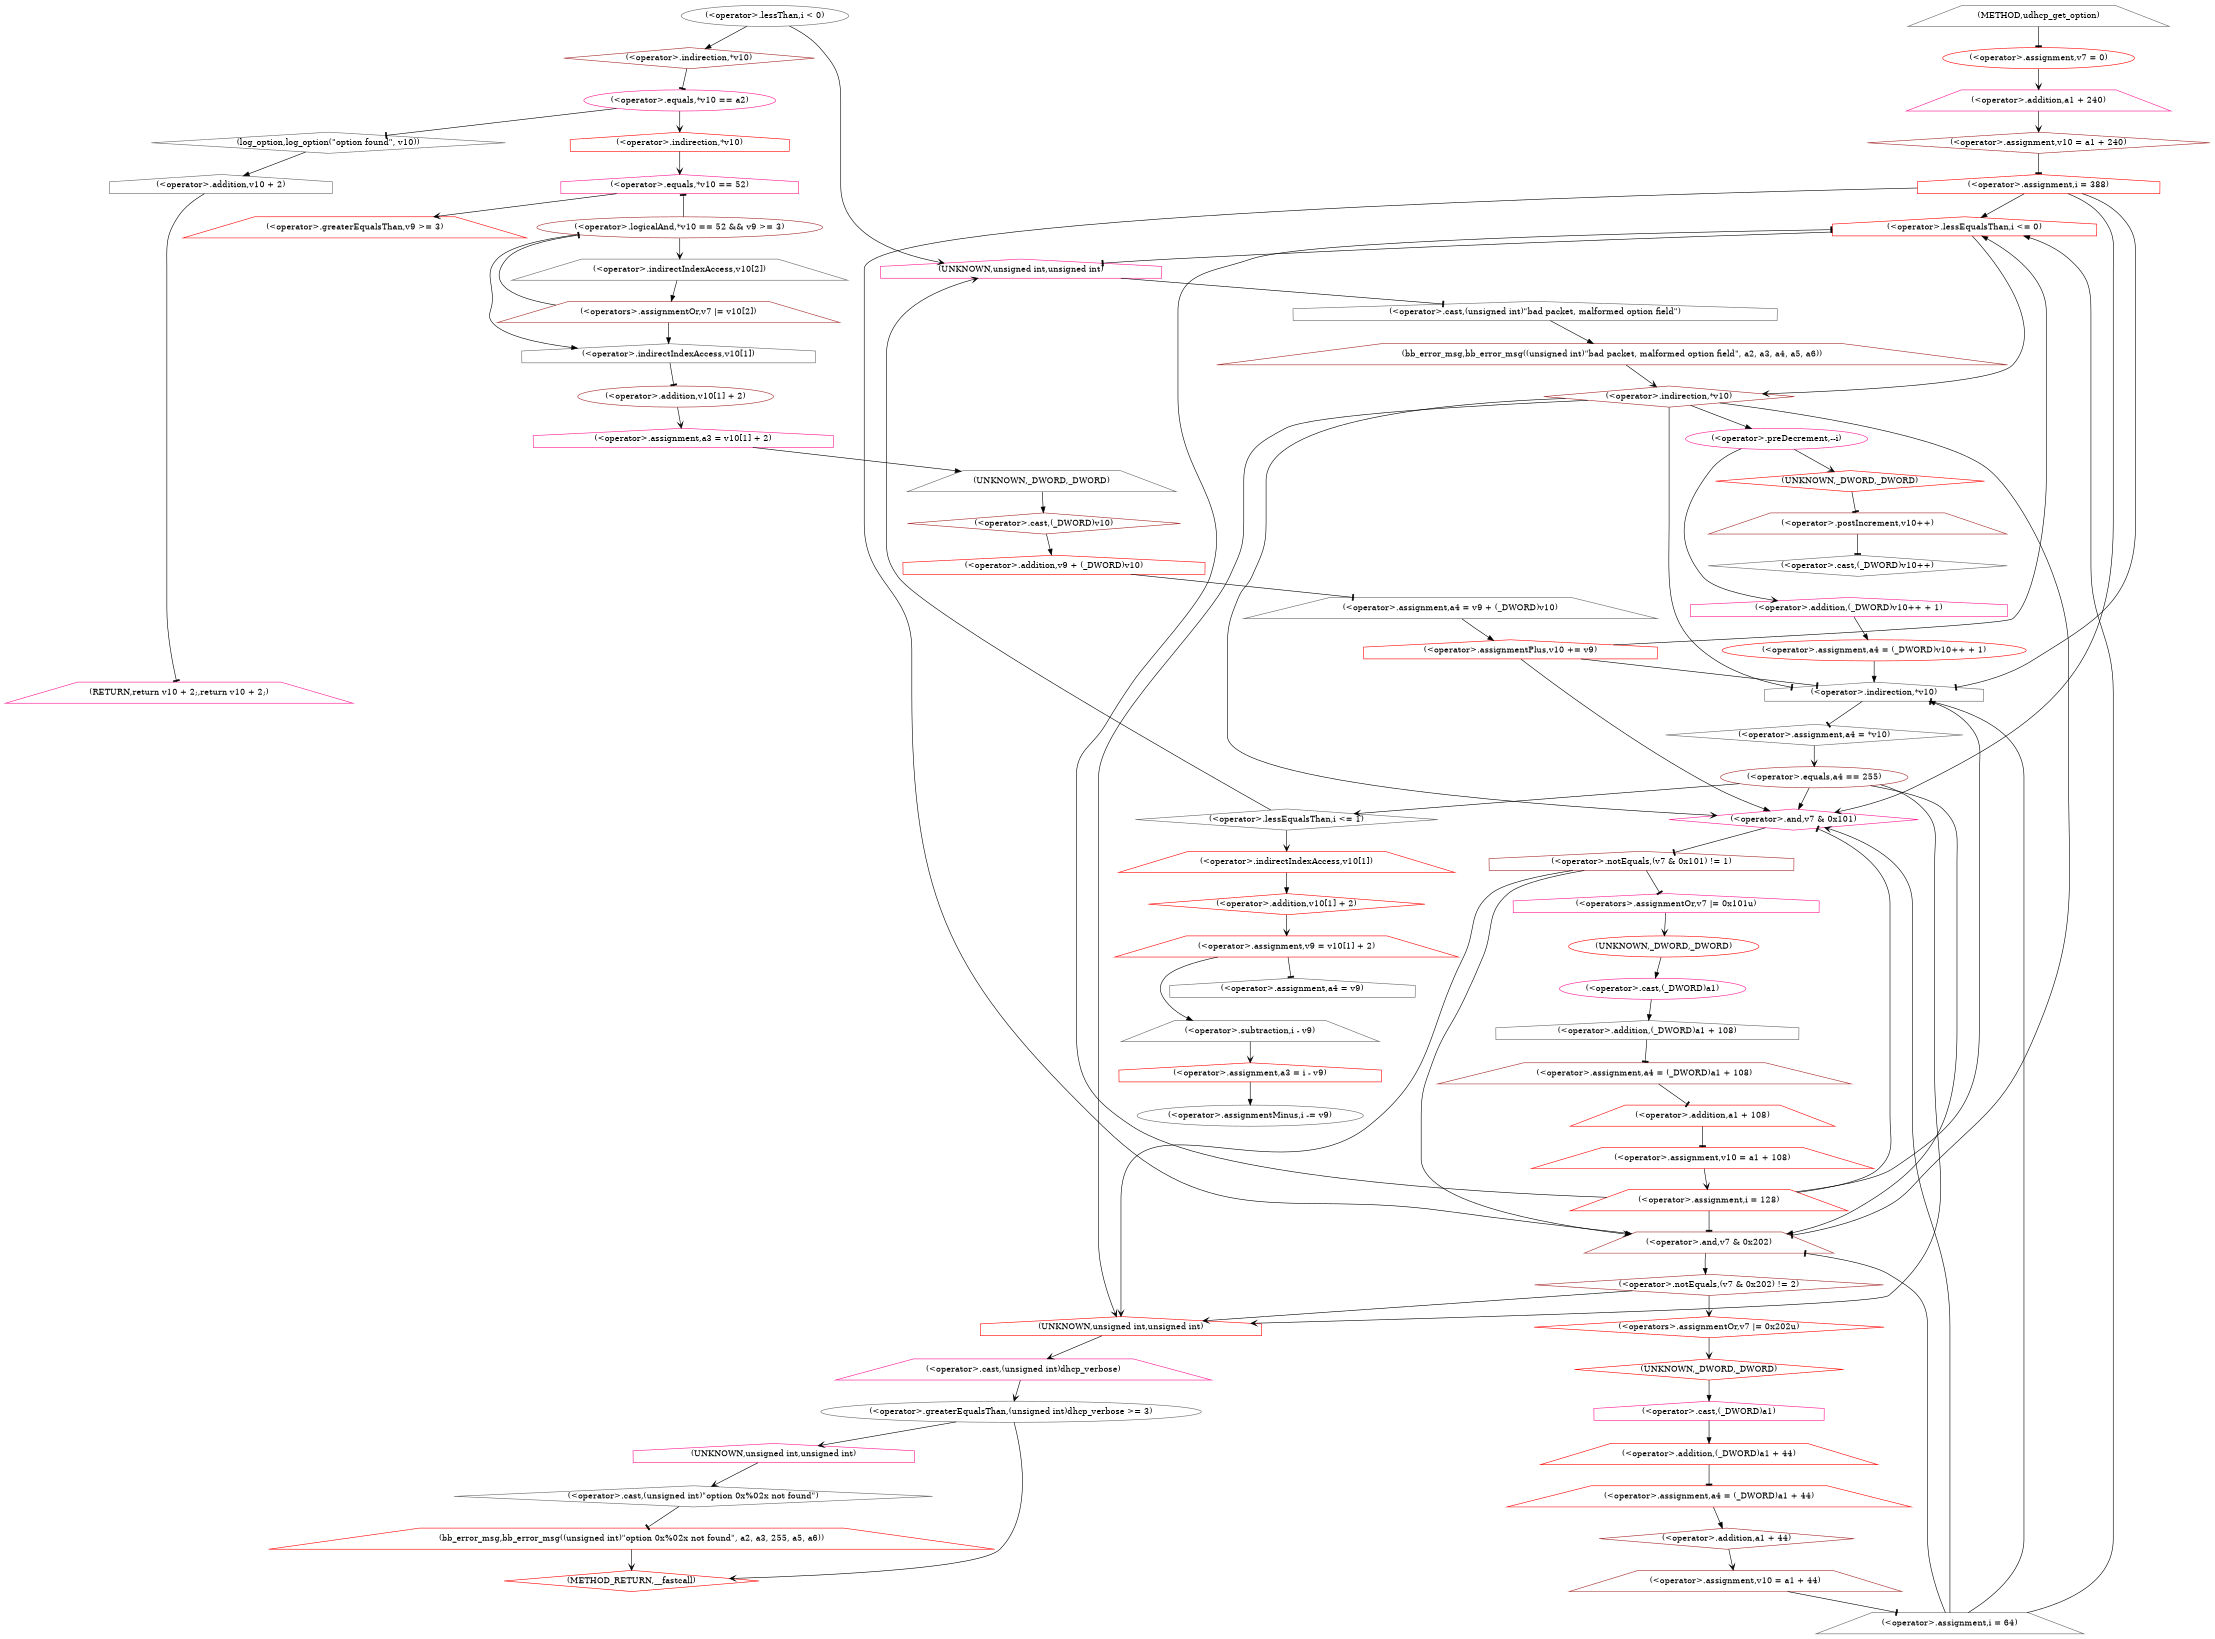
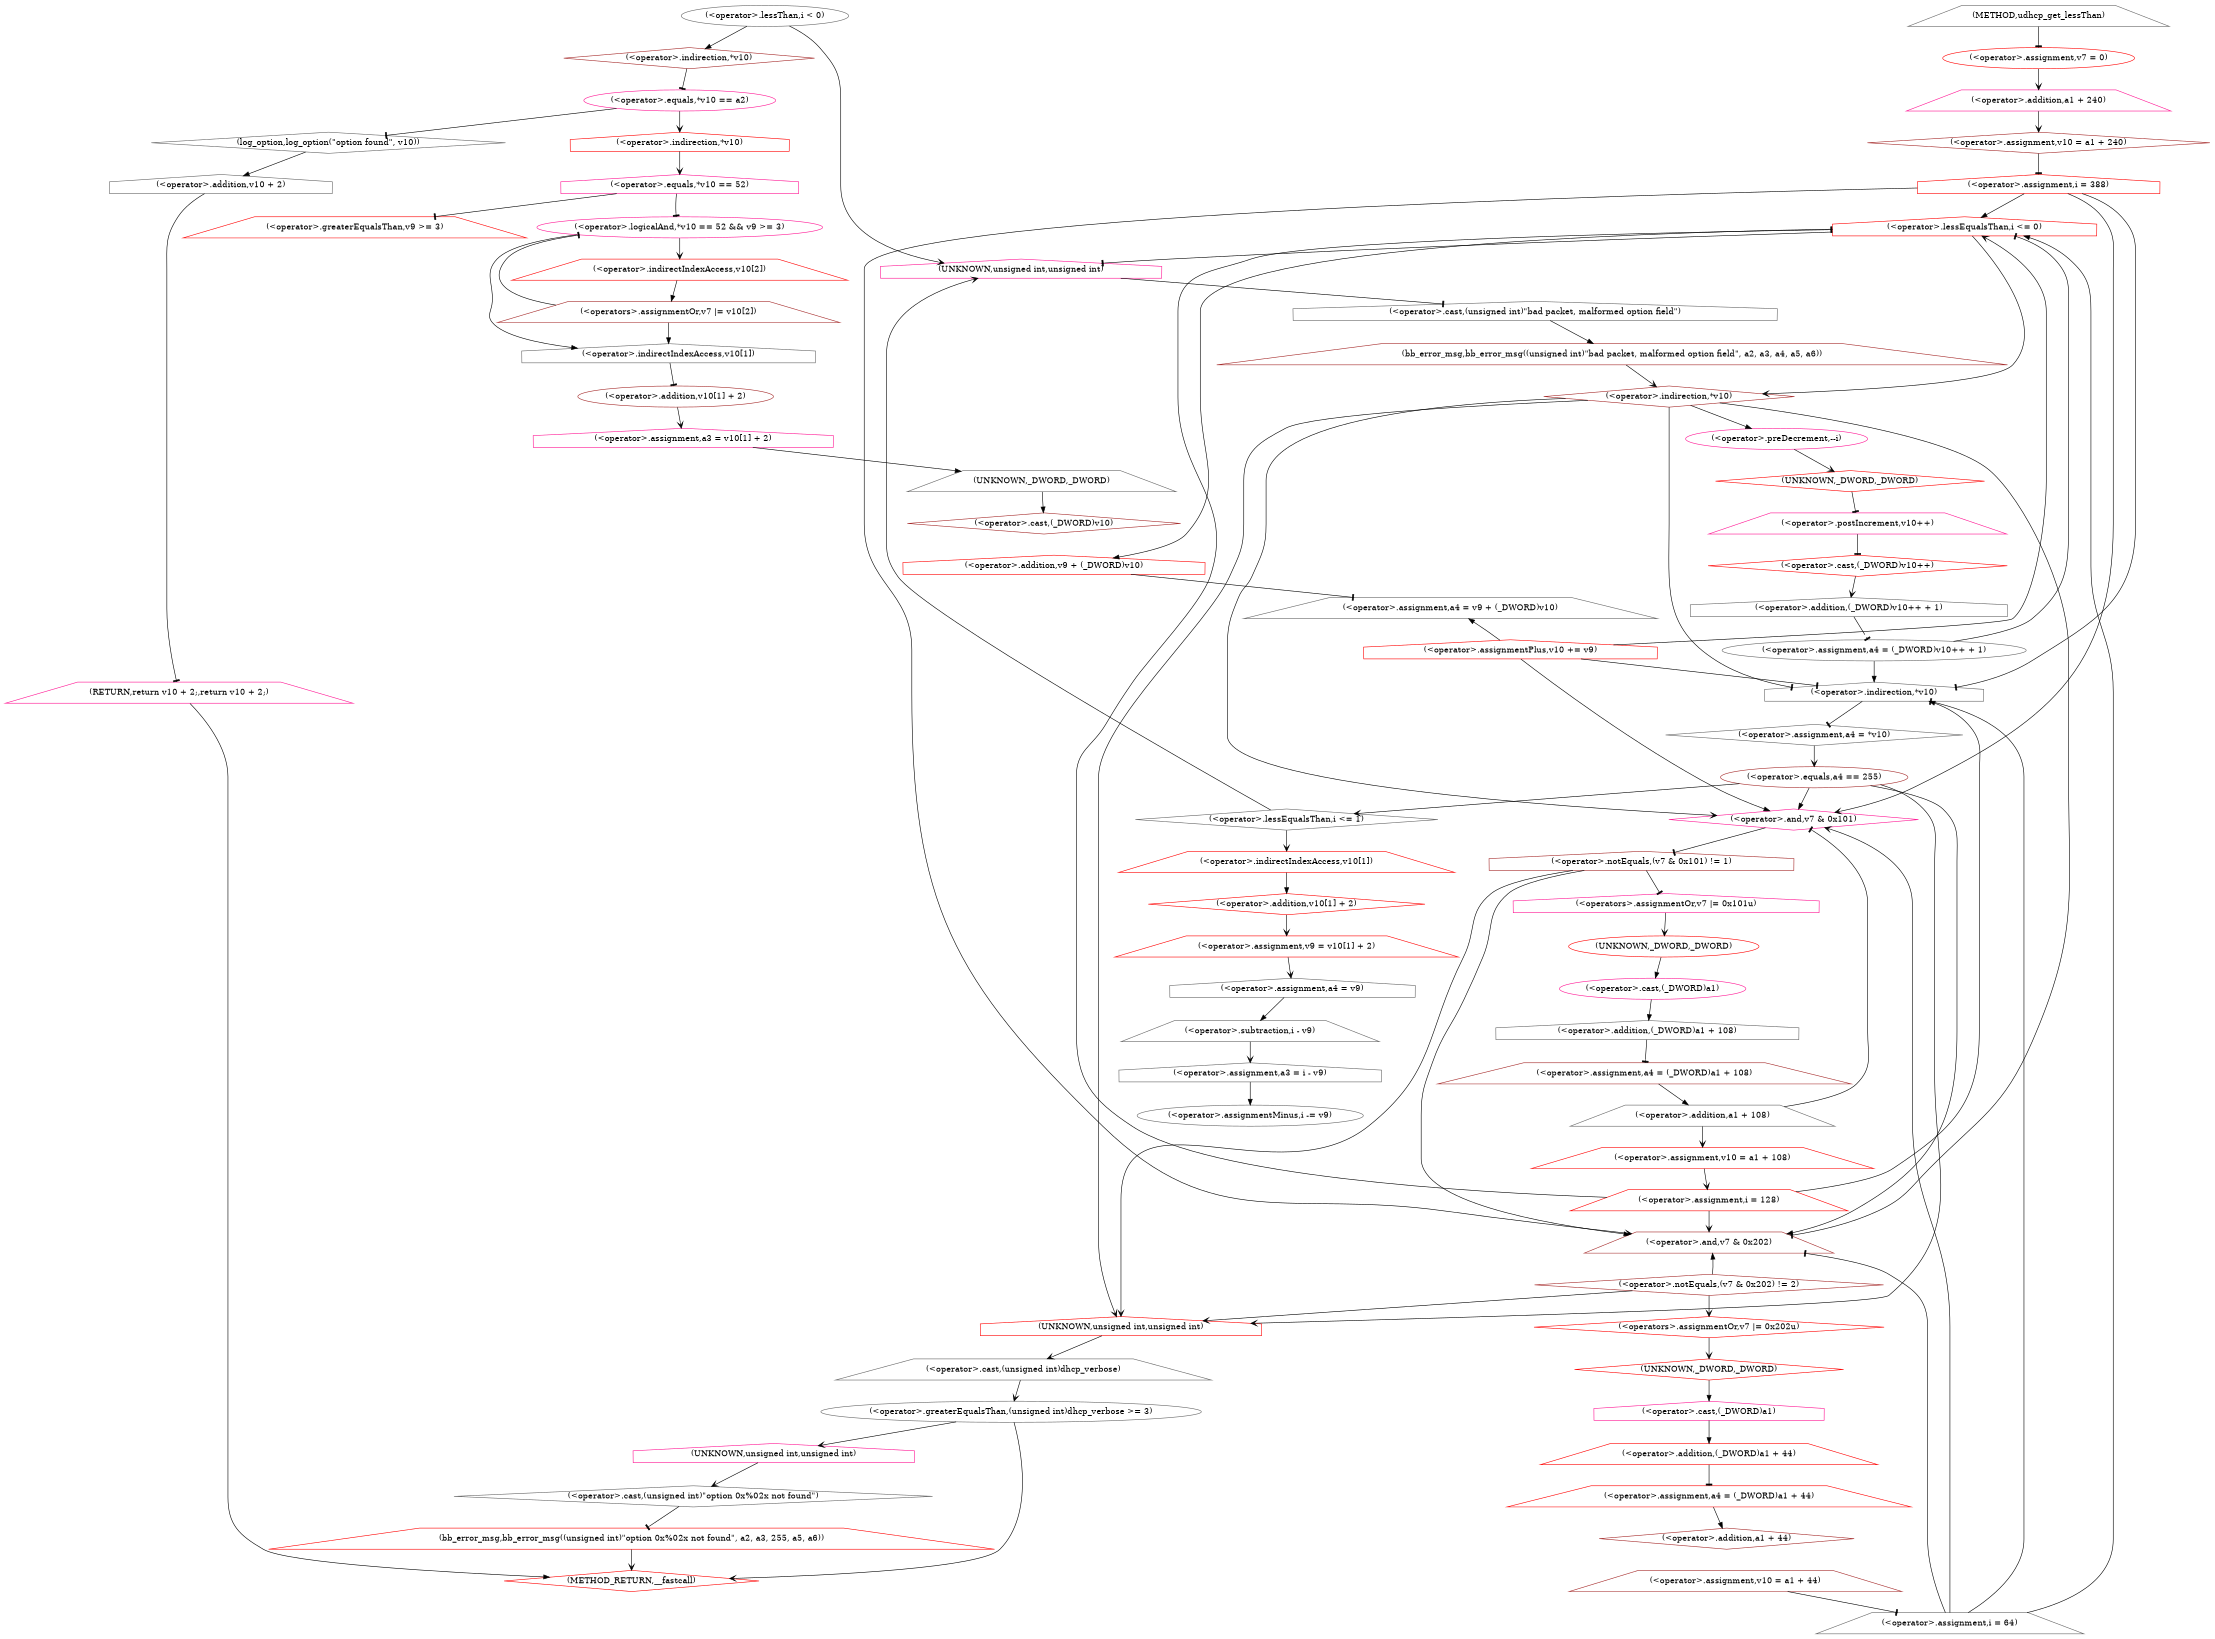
(2039, 16) -> (2039, 16)
(527, 205) -> (527, 205)
(684, 207) -> (676, 204)
(680, 227) -> (680, 227)
(680, 270) -> (680, 270)
none -> (2069, 462)
(864, 475) -> (864, 475)
(1858, 523) -> (1858, 523)
(1685, 540) -> (1854, 584)
(1048, 542) -> (1359, 257)
(1858, 566) -> (1858, 566)
(1849, 608) -> (1849, 608)
(2016, 614) -> (2016, 614)
(1859, 626) -> (1859, 626)
(1475, 628) -> (1487, 631)
(1874, 650) -> (1874, 650)
(1289, 966) -> (1289, 966)
(1166, 976) -> (1274, 1007)
(1890, 1026) -> (1868, 986)
(1250, 1073) -> (1250, 1073)
(1424, 1089) -> (1424, 1089)
(1672, 1094) -> (1672, 1094)
(1703, 1116) -> (1703, 1116)
(1703, 1135) -> (1703, 1135)
(1709, 1220) -> (1709, 1220)
(1705, 1261) -> (1713, 1267)
none -> (228, 1269)
(1023, 1369) -> (1023, 1369)
(1730, 1557) -> none
